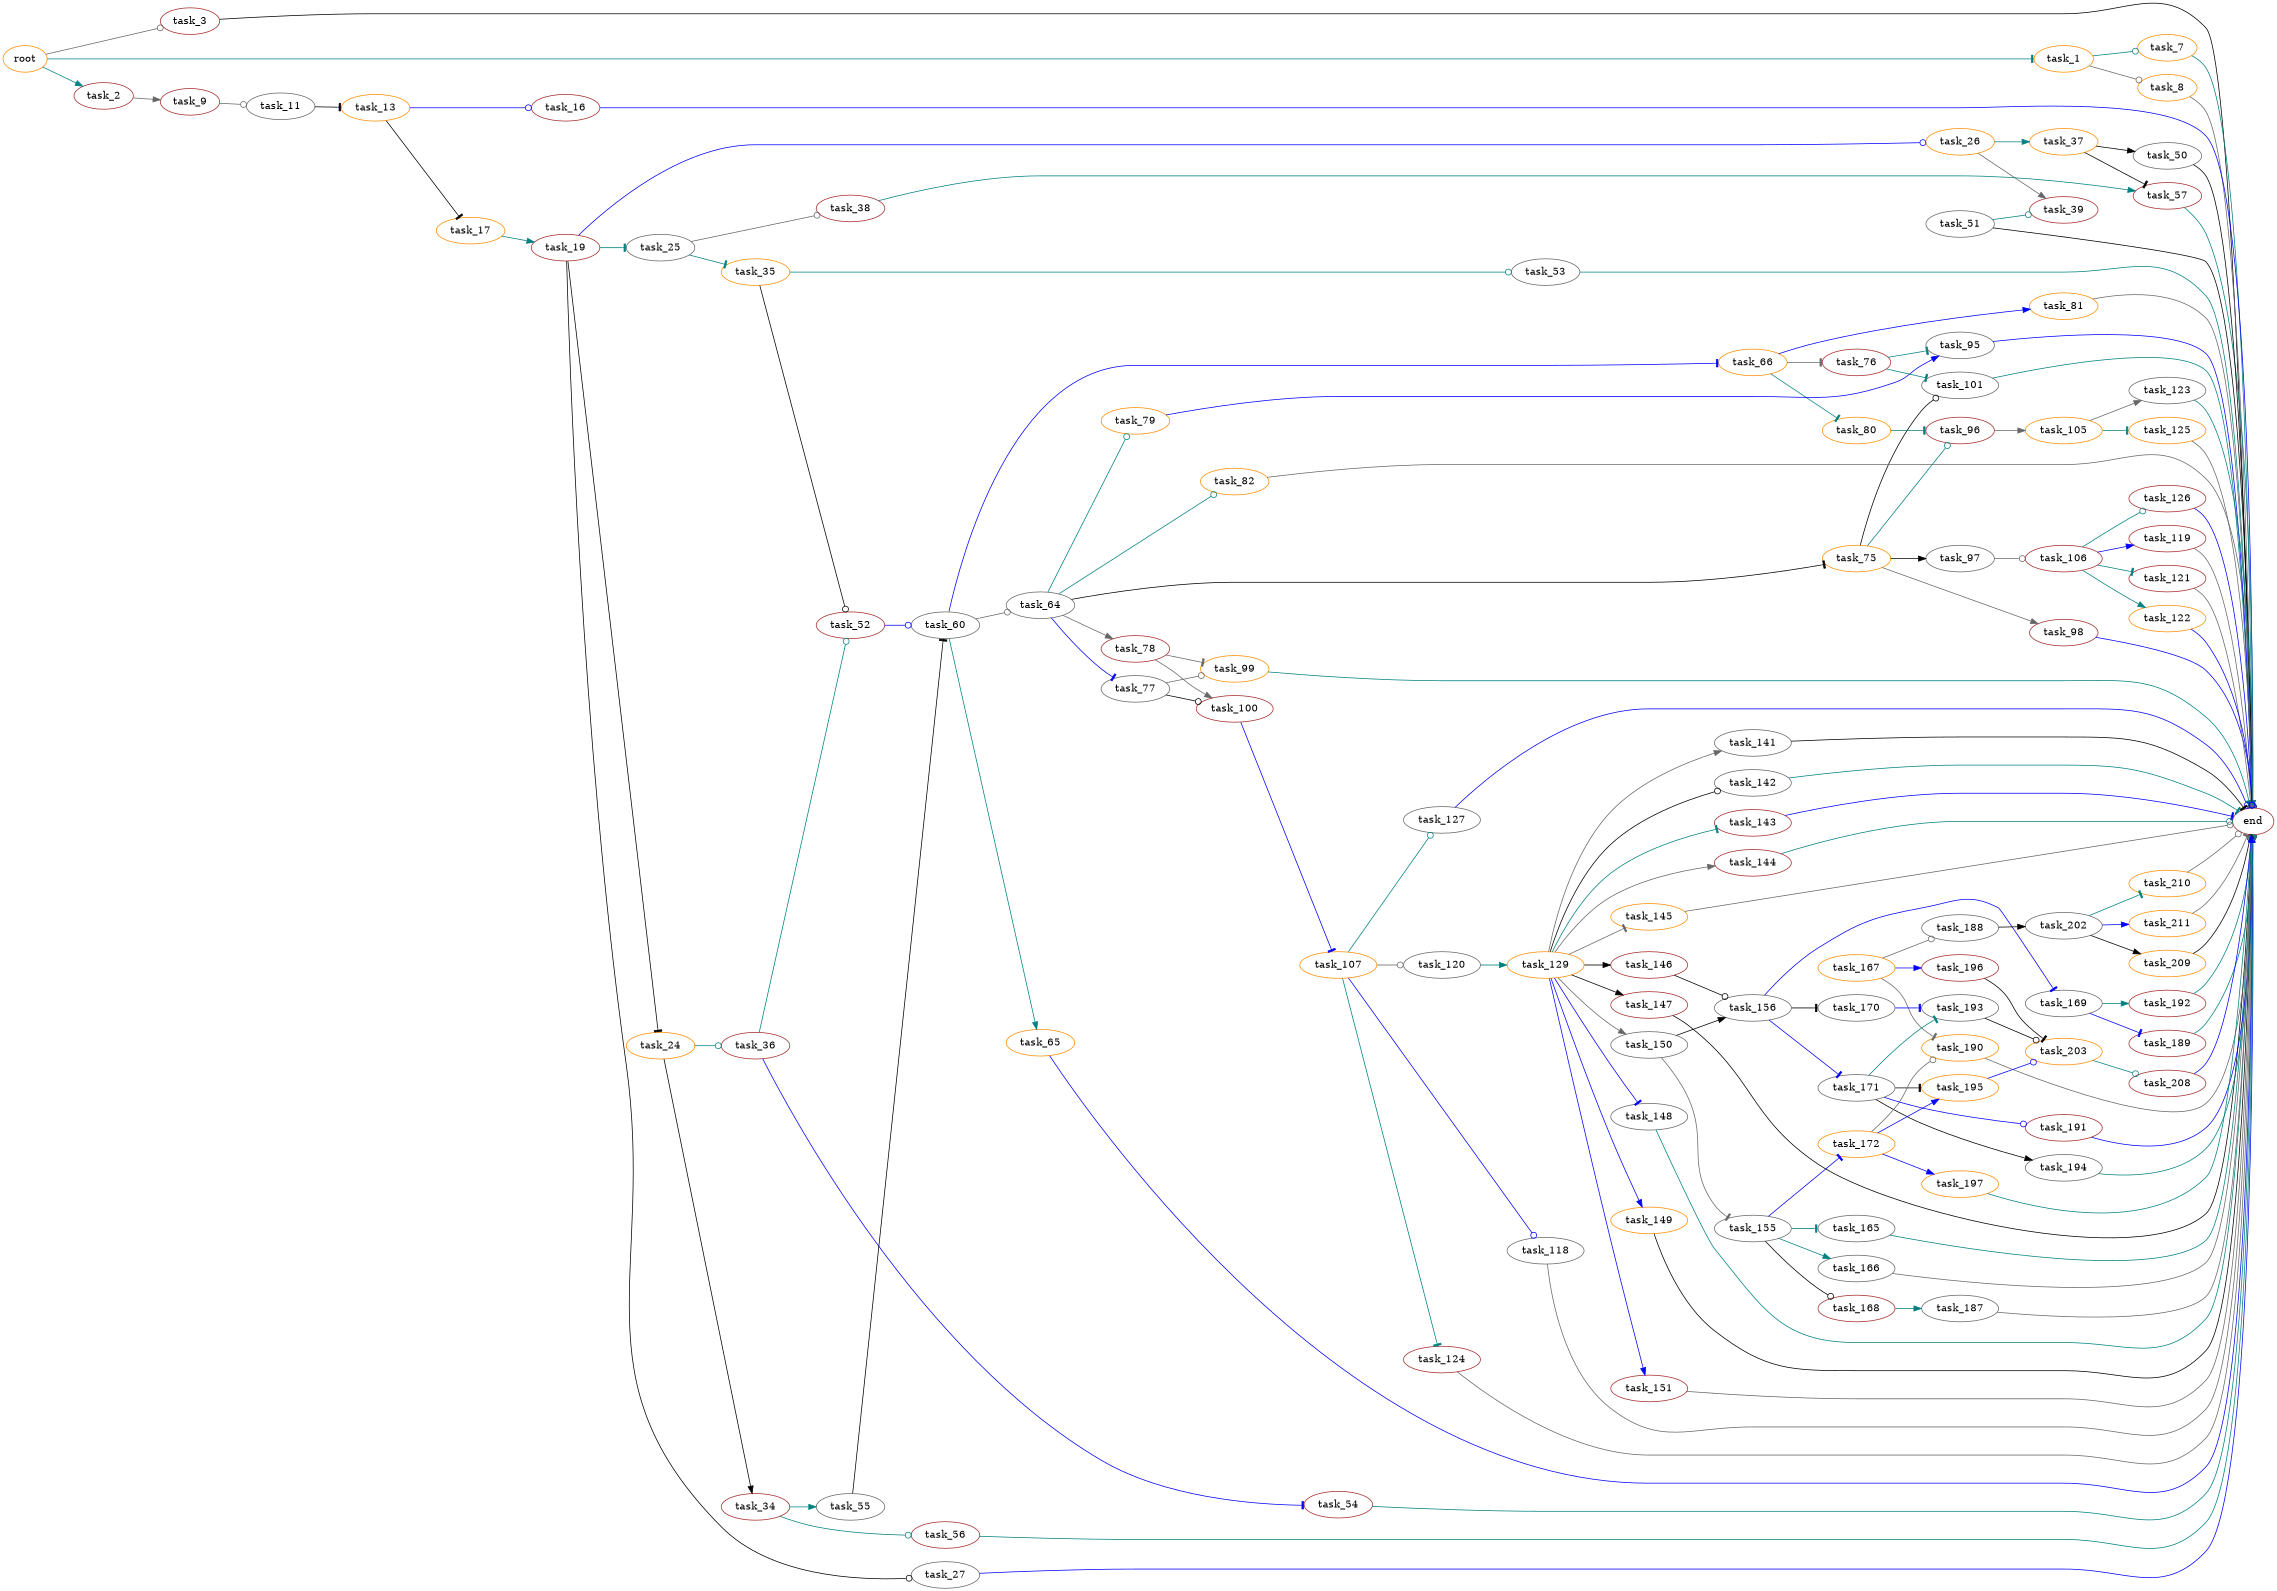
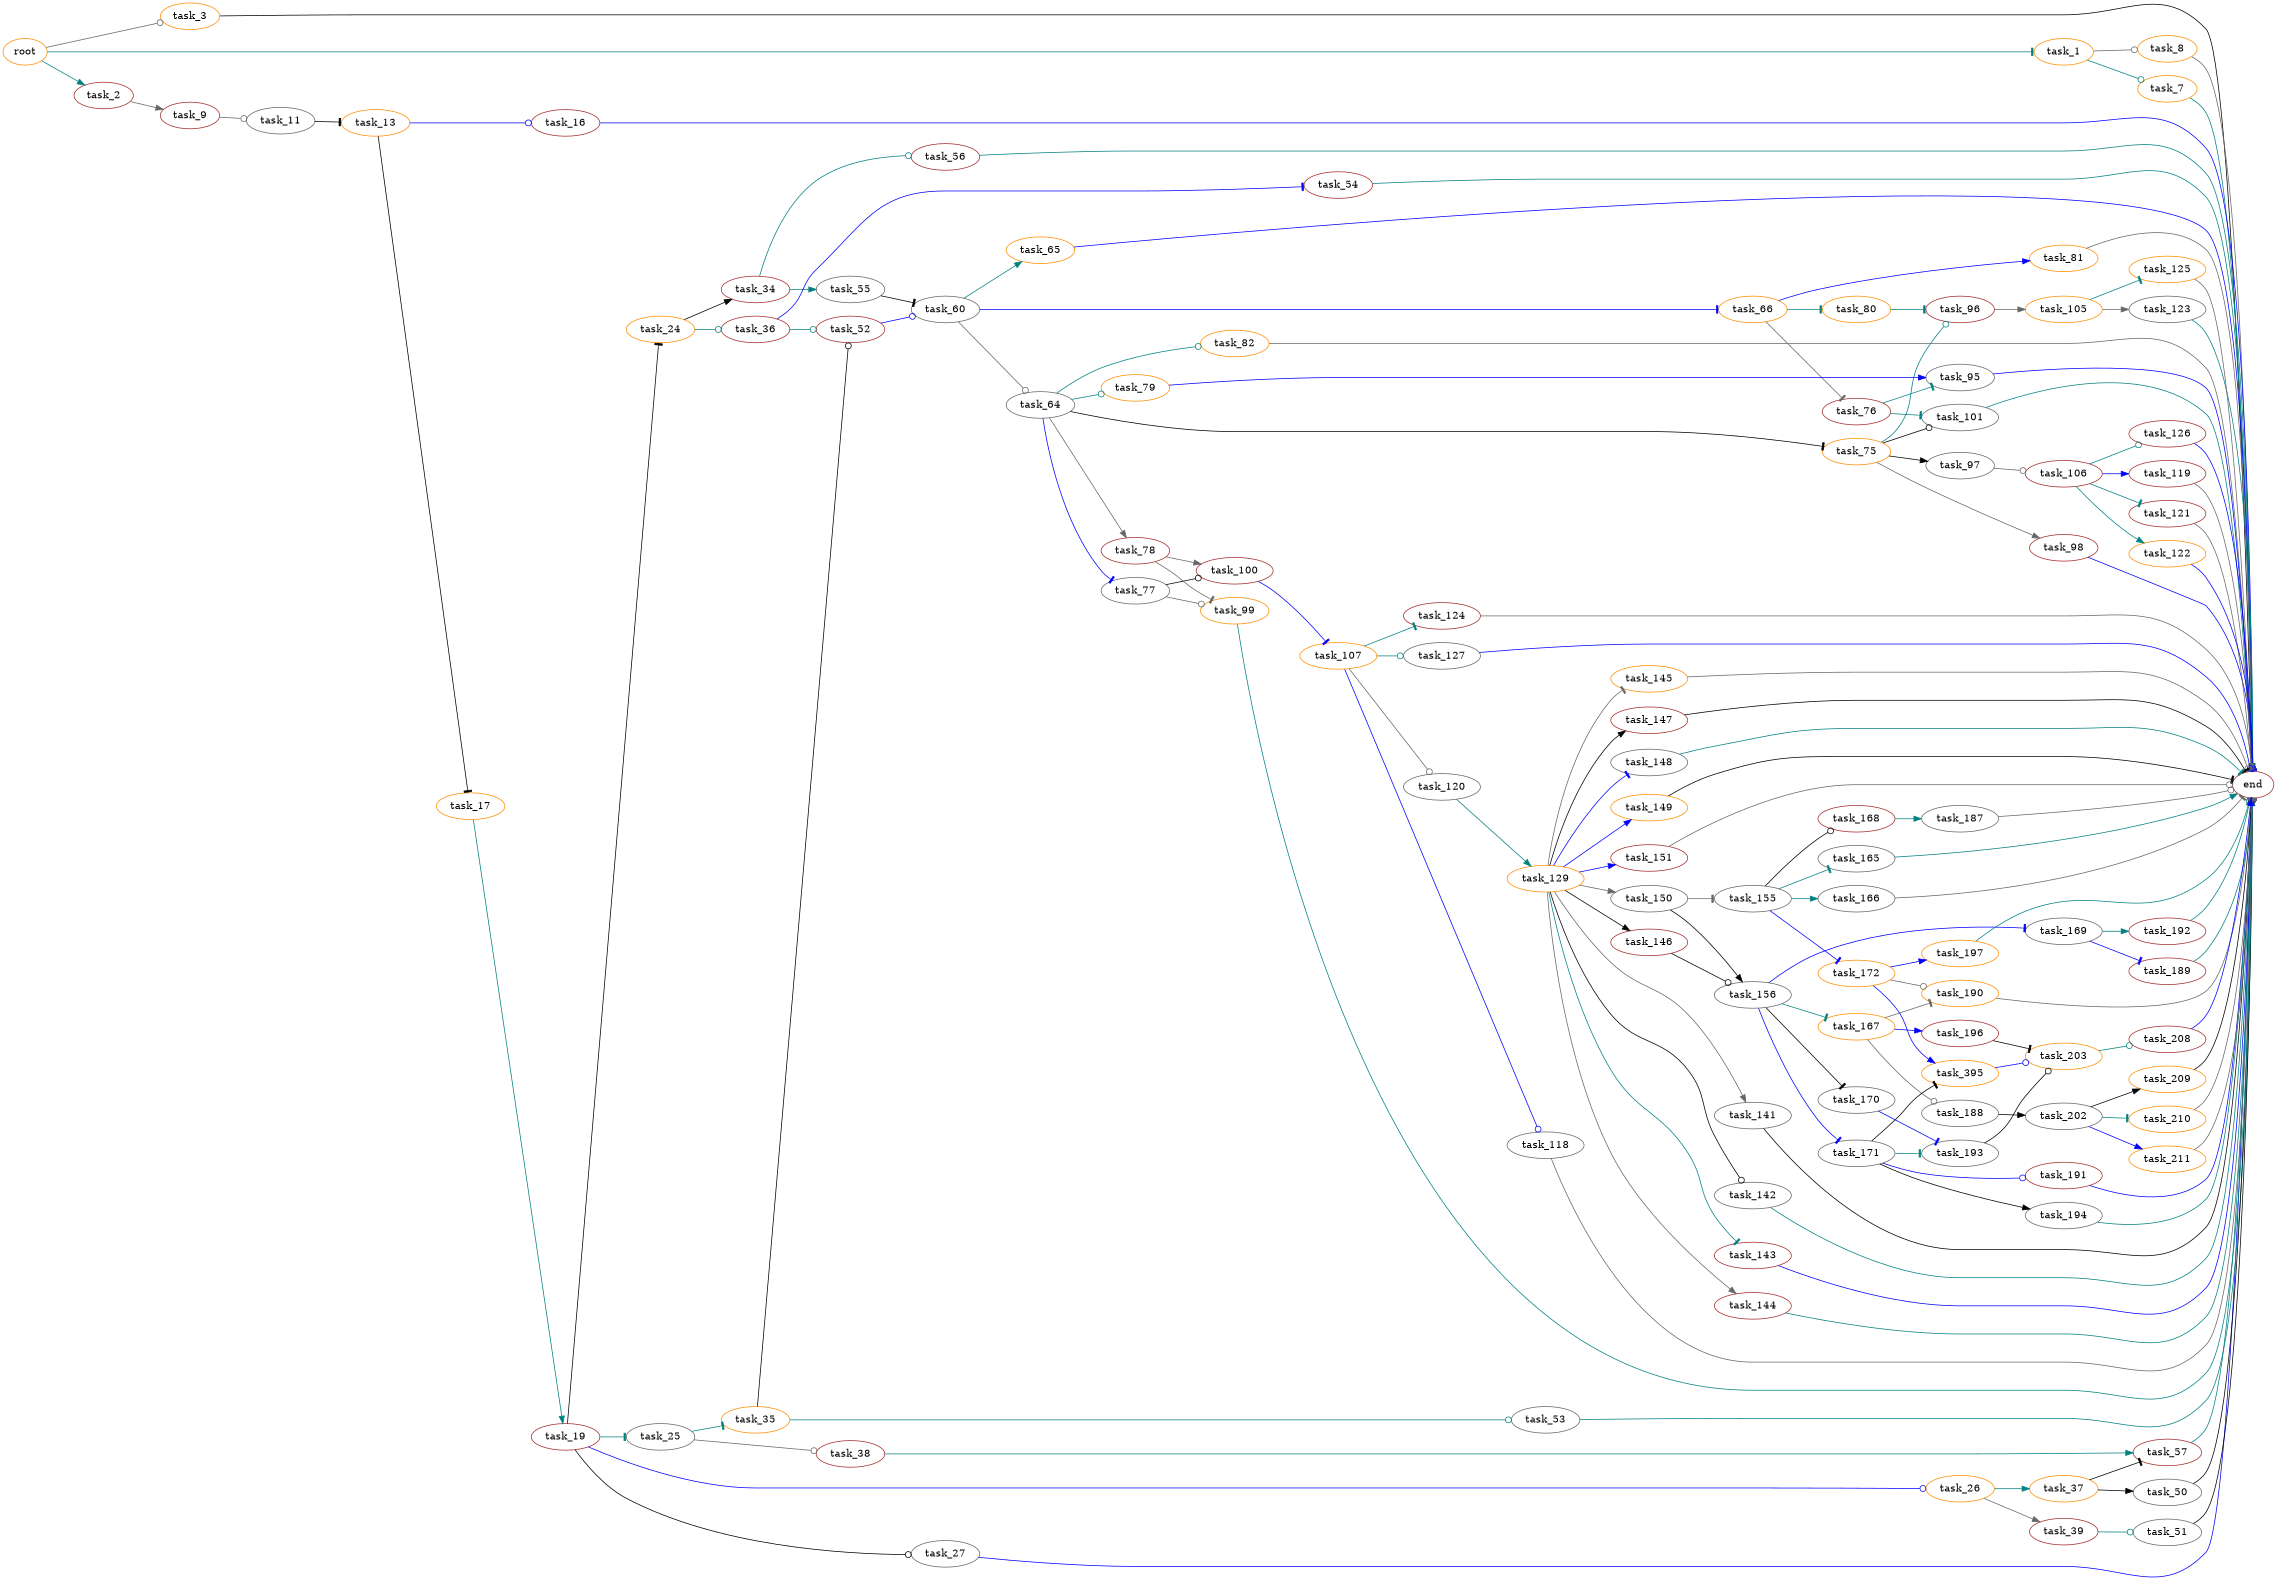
(190, 21) -> (190, 16)
(2009, 217) -> (2113, 1532)
none -> (1803, 1010)
(1960, 1088) -> (1960, 1073)
